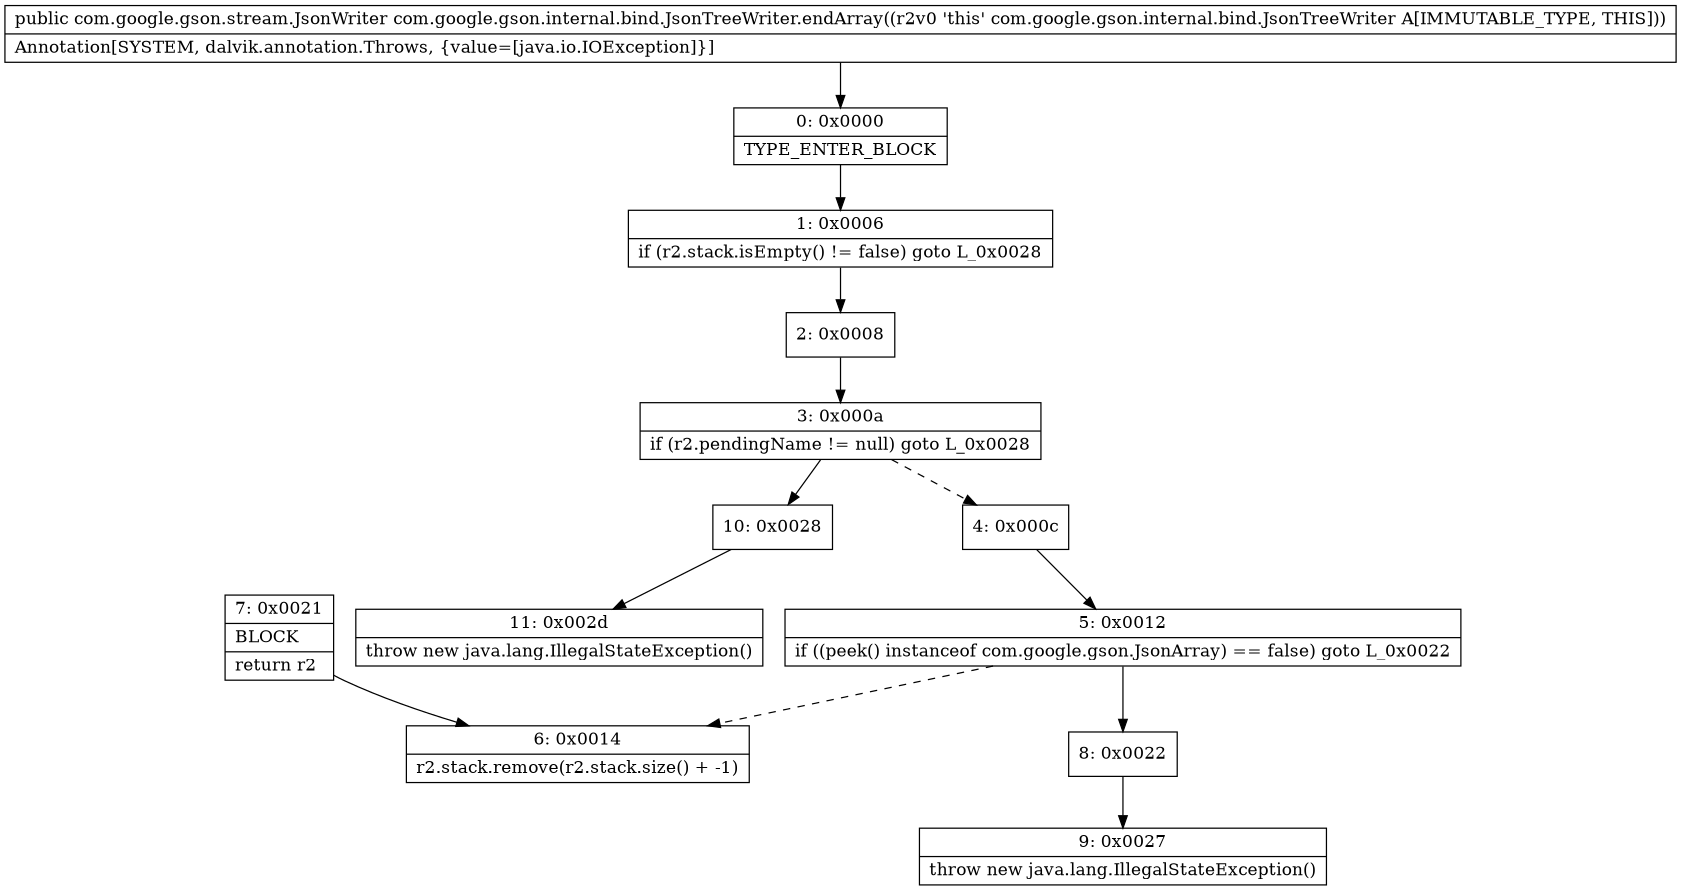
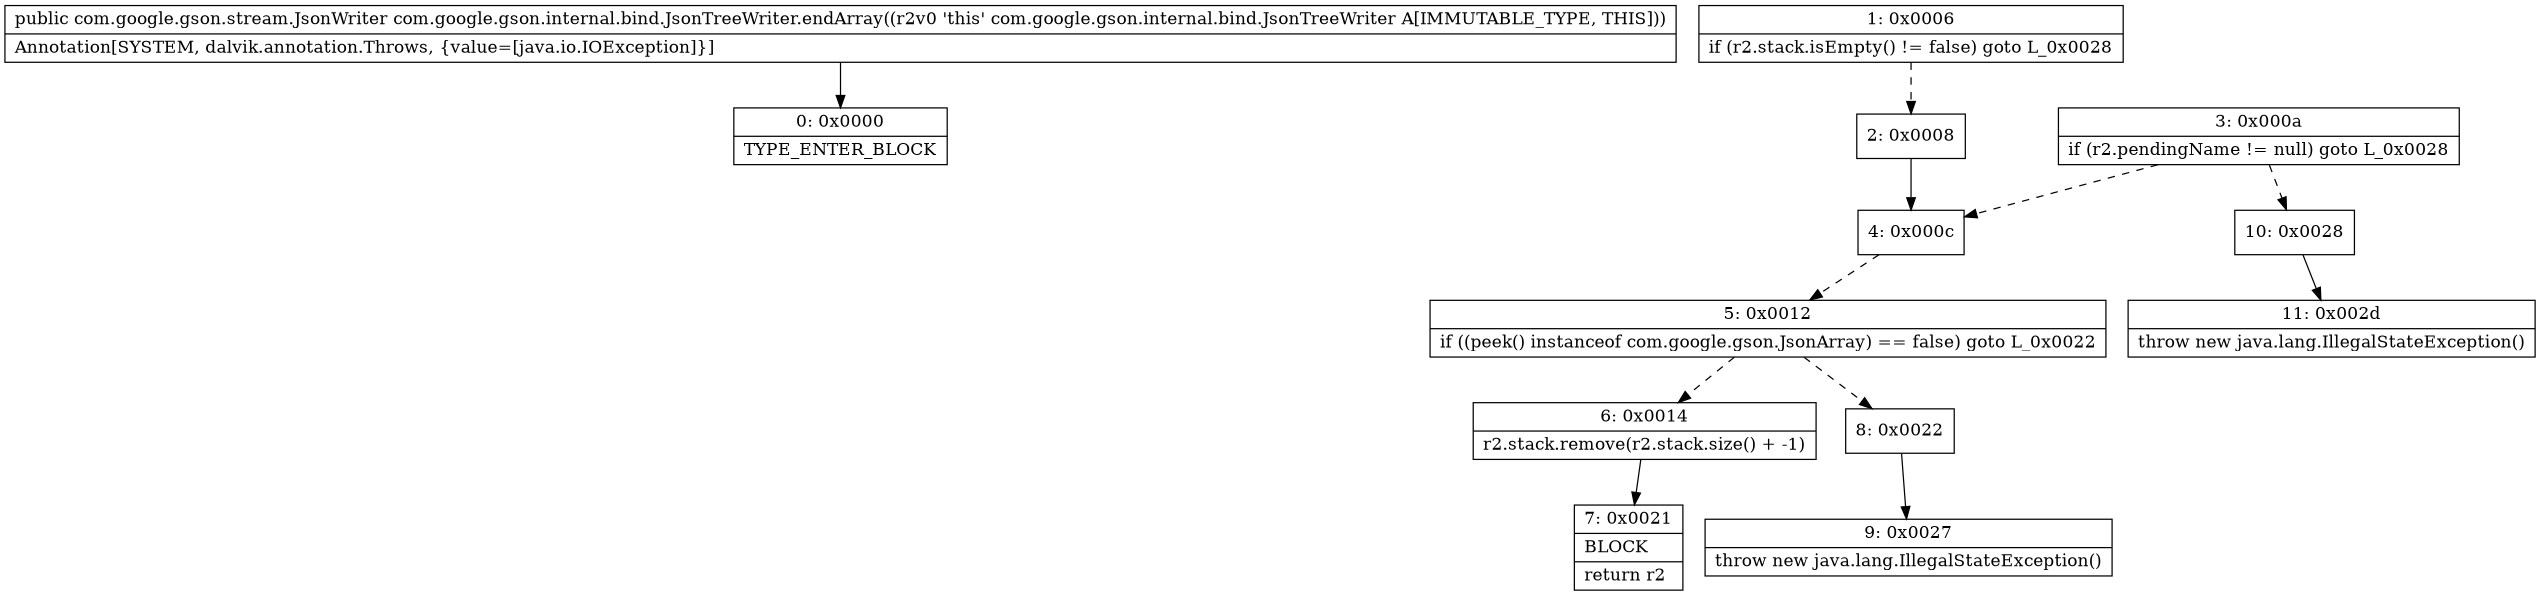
(841, 181) -> none
(841, 283) -> (1911, 82)
(841, 374) -> (1911, 178)
(808, 477) -> (2276, 182)
(1062, 575) -> (1850, 274)
(1123, 693) -> (1833, 379)
(394, 701) -> (1638, 476)
